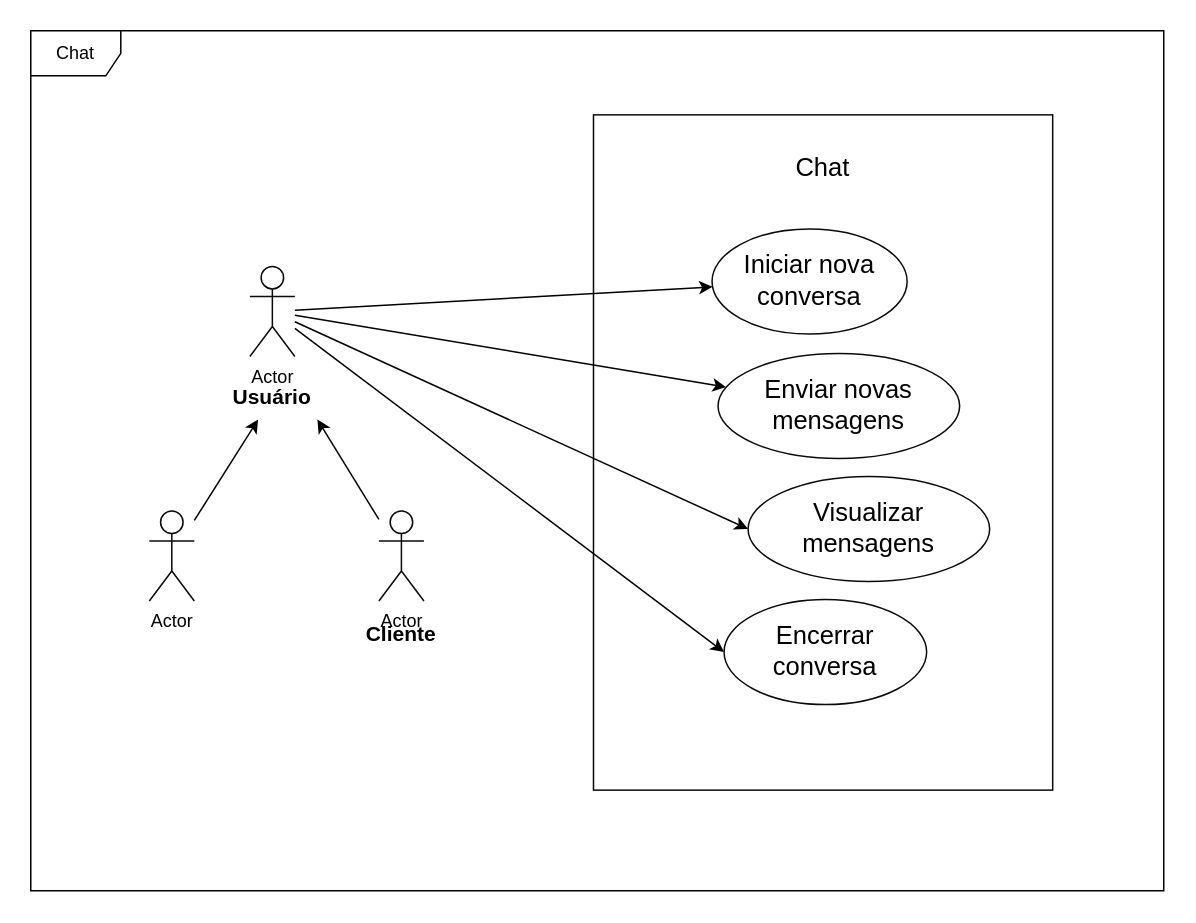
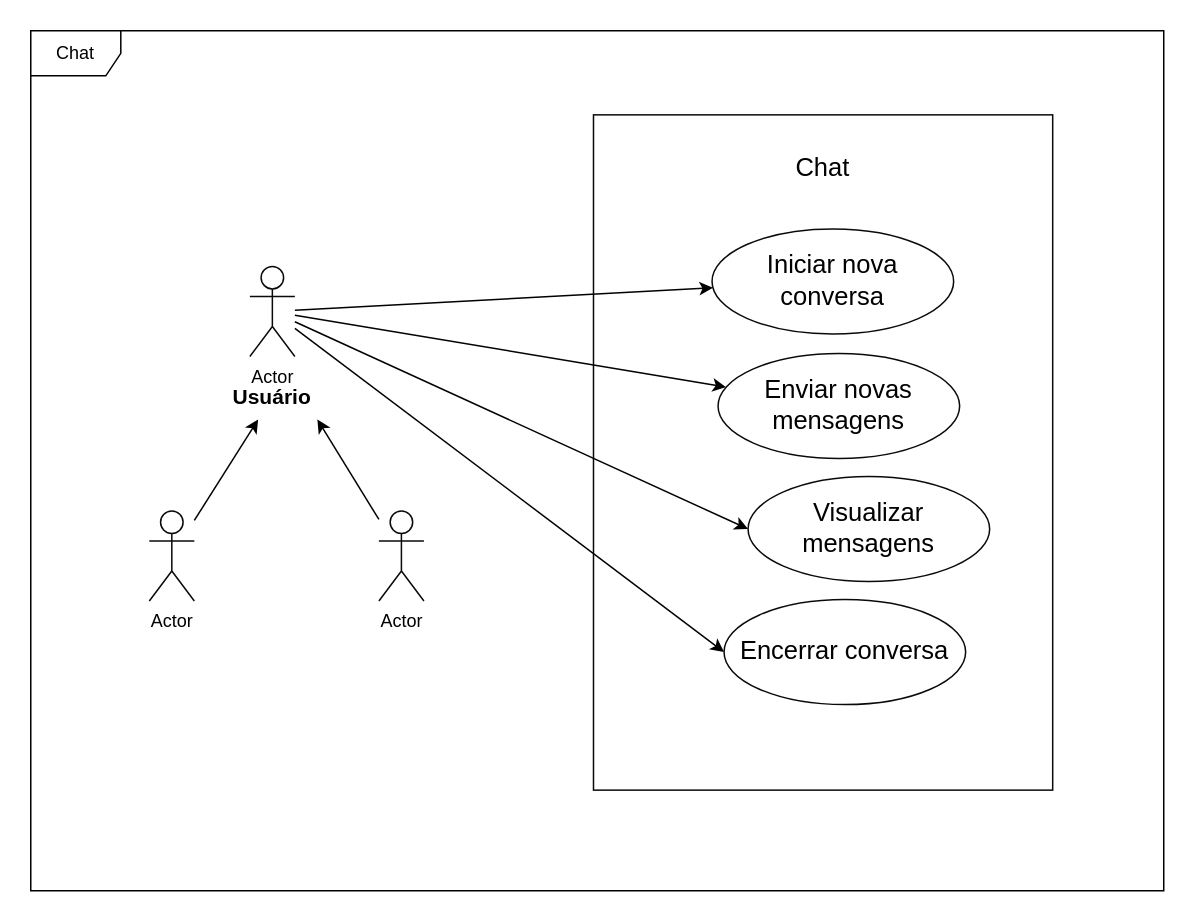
(809, 281) -> (833, 281)
(401, 634) -> none
(825, 652) -> (845, 652)
